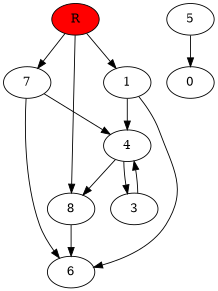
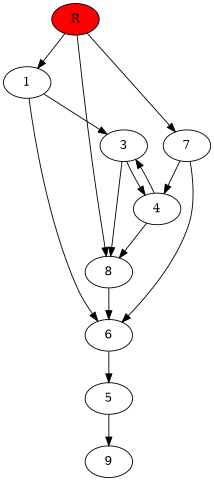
(190, 83) -> (109, 462)
(127, 110) -> (72, 112)
none -> (117, 204)
none -> (109, 363)
